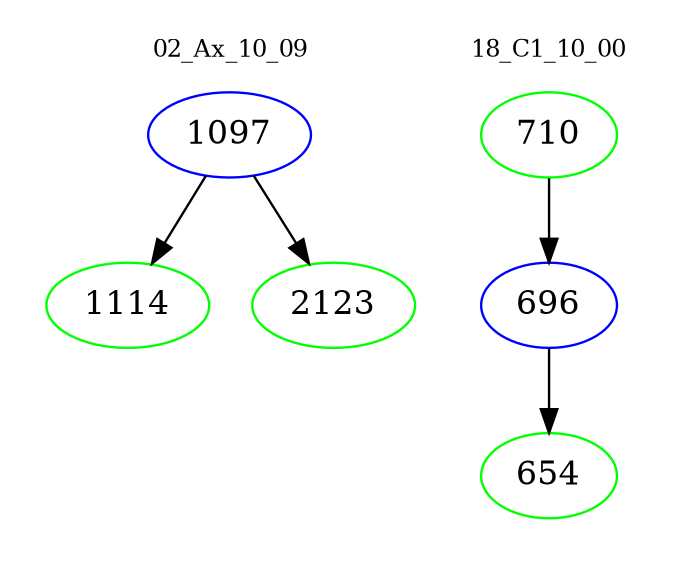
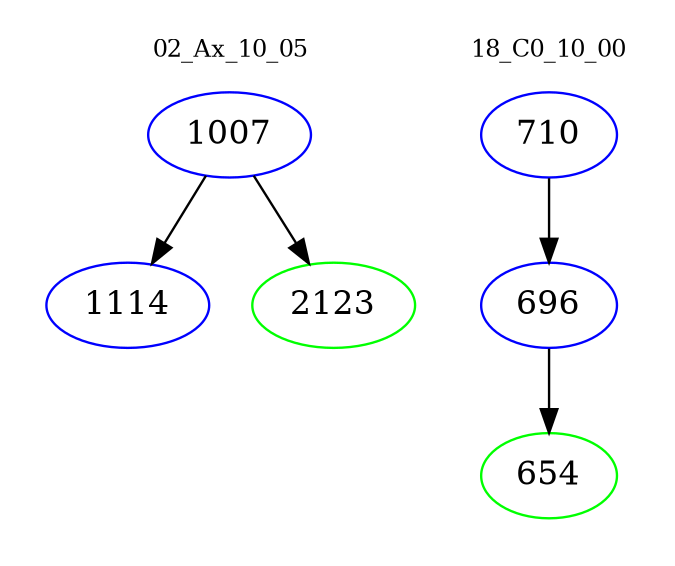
(231, 51) -> (231, 51)
(549, 51) -> (549, 51)
(230, 135) -> (230, 135)
(549, 135) -> (549, 135)
(128, 305) -> (128, 305)
